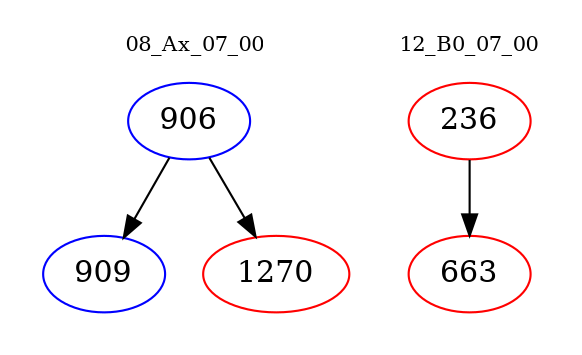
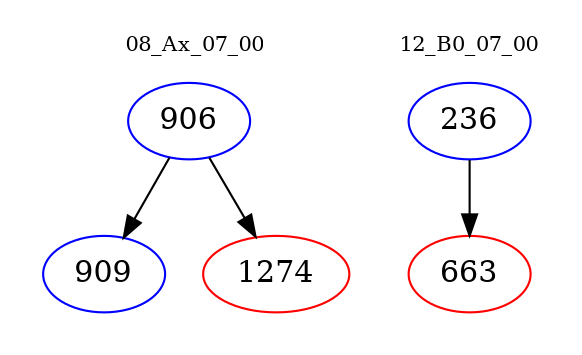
(470, 121) -> (470, 121)
(276, 274) -> (276, 274)
